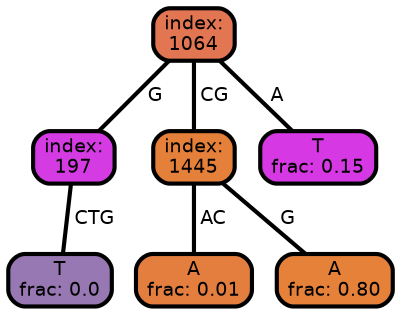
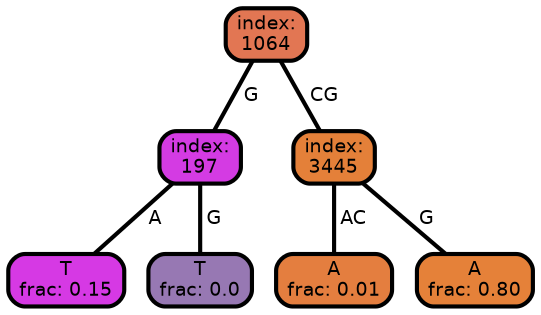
(256, 96) -> (133, 219)
(194, 157) -> (334, 157)
(95, 219) -> (214, 219)
